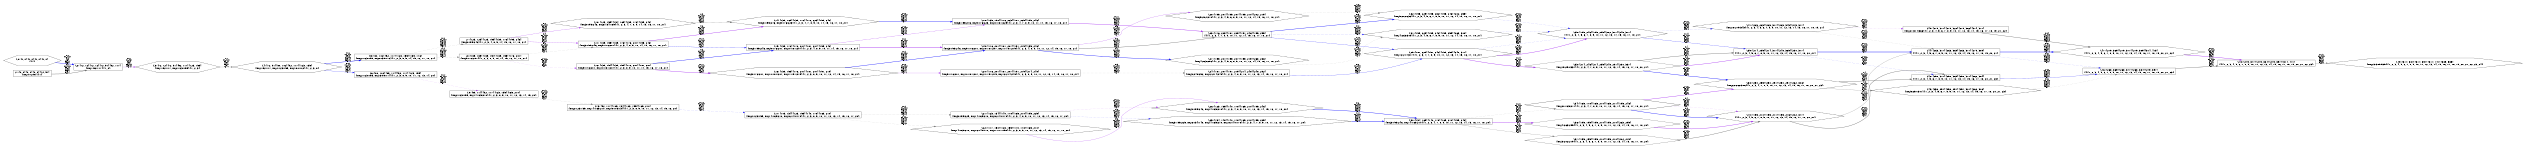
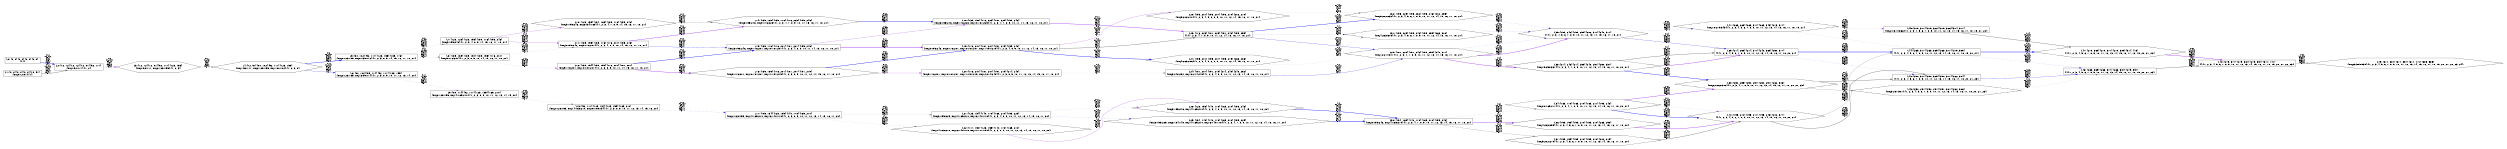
(32, 60) -> (23, 60)
